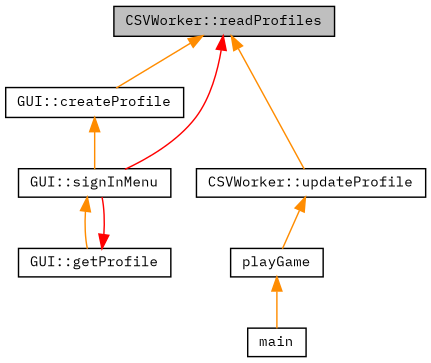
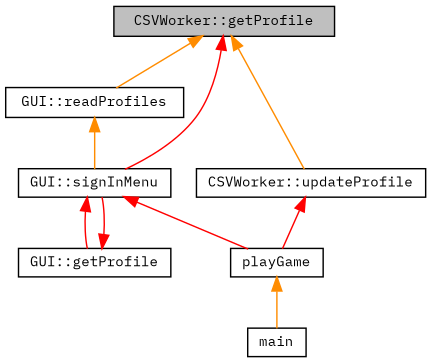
(224, 21) -> (224, 21)
(95, 102) -> (95, 102)
none -> (192, 226)
(85, 230) -> (85, 230)
(291, 230) -> (291, 230)
